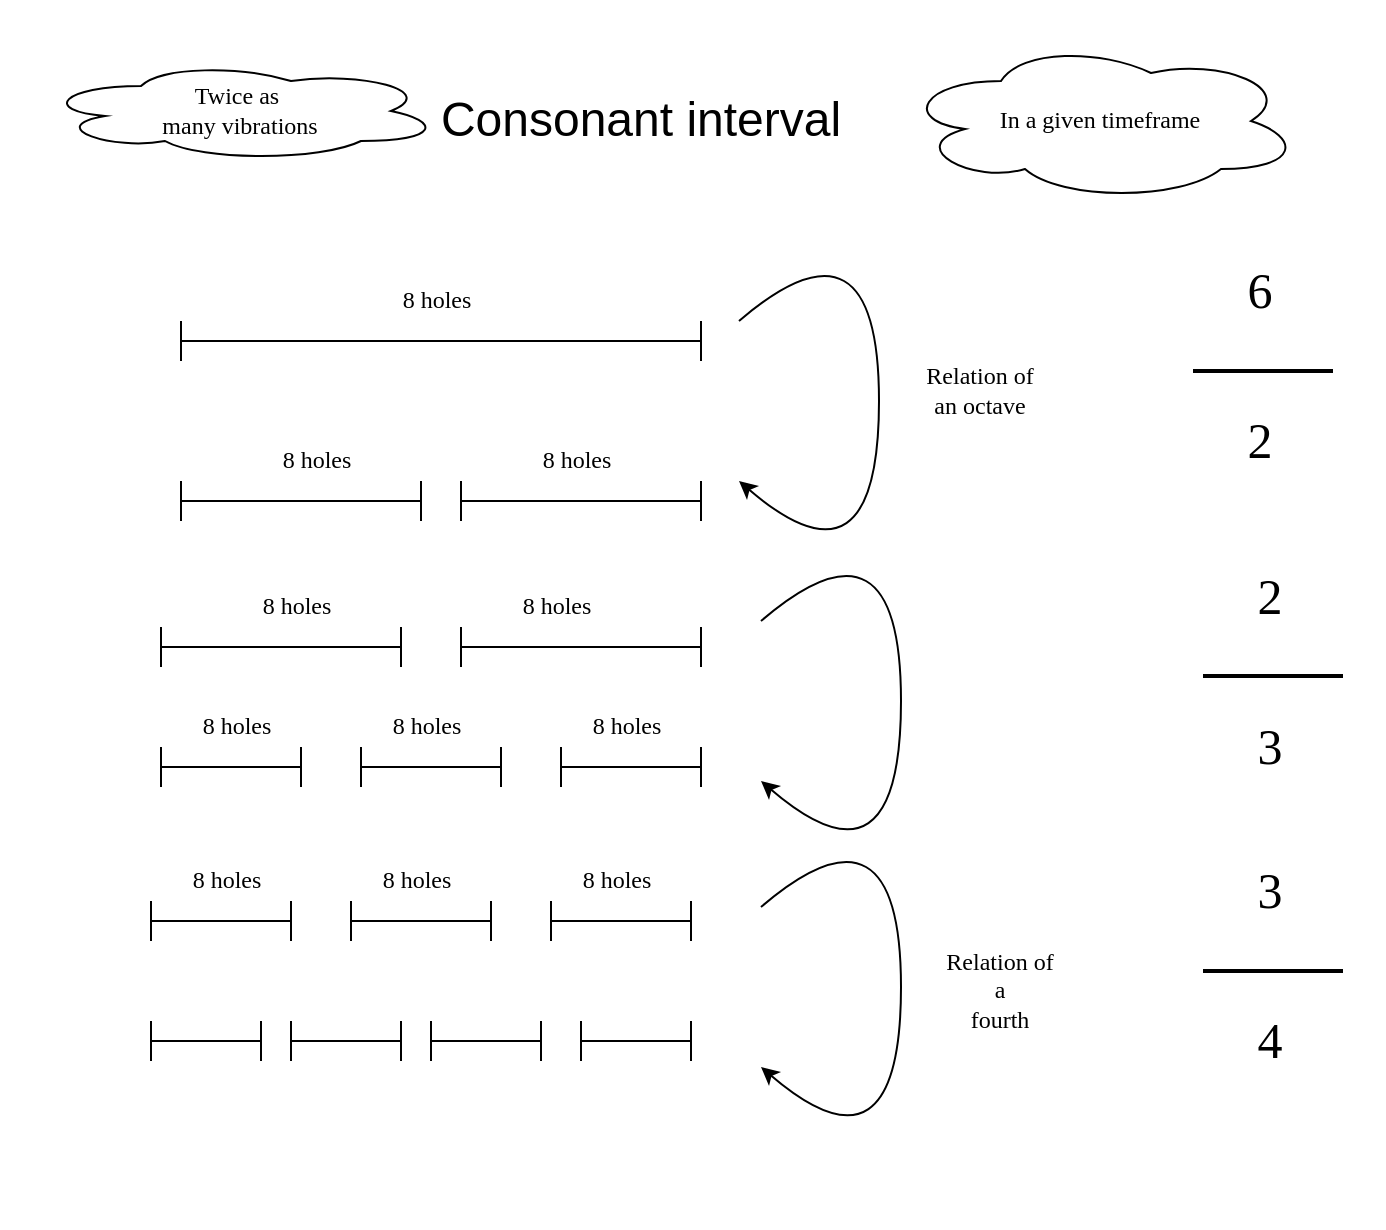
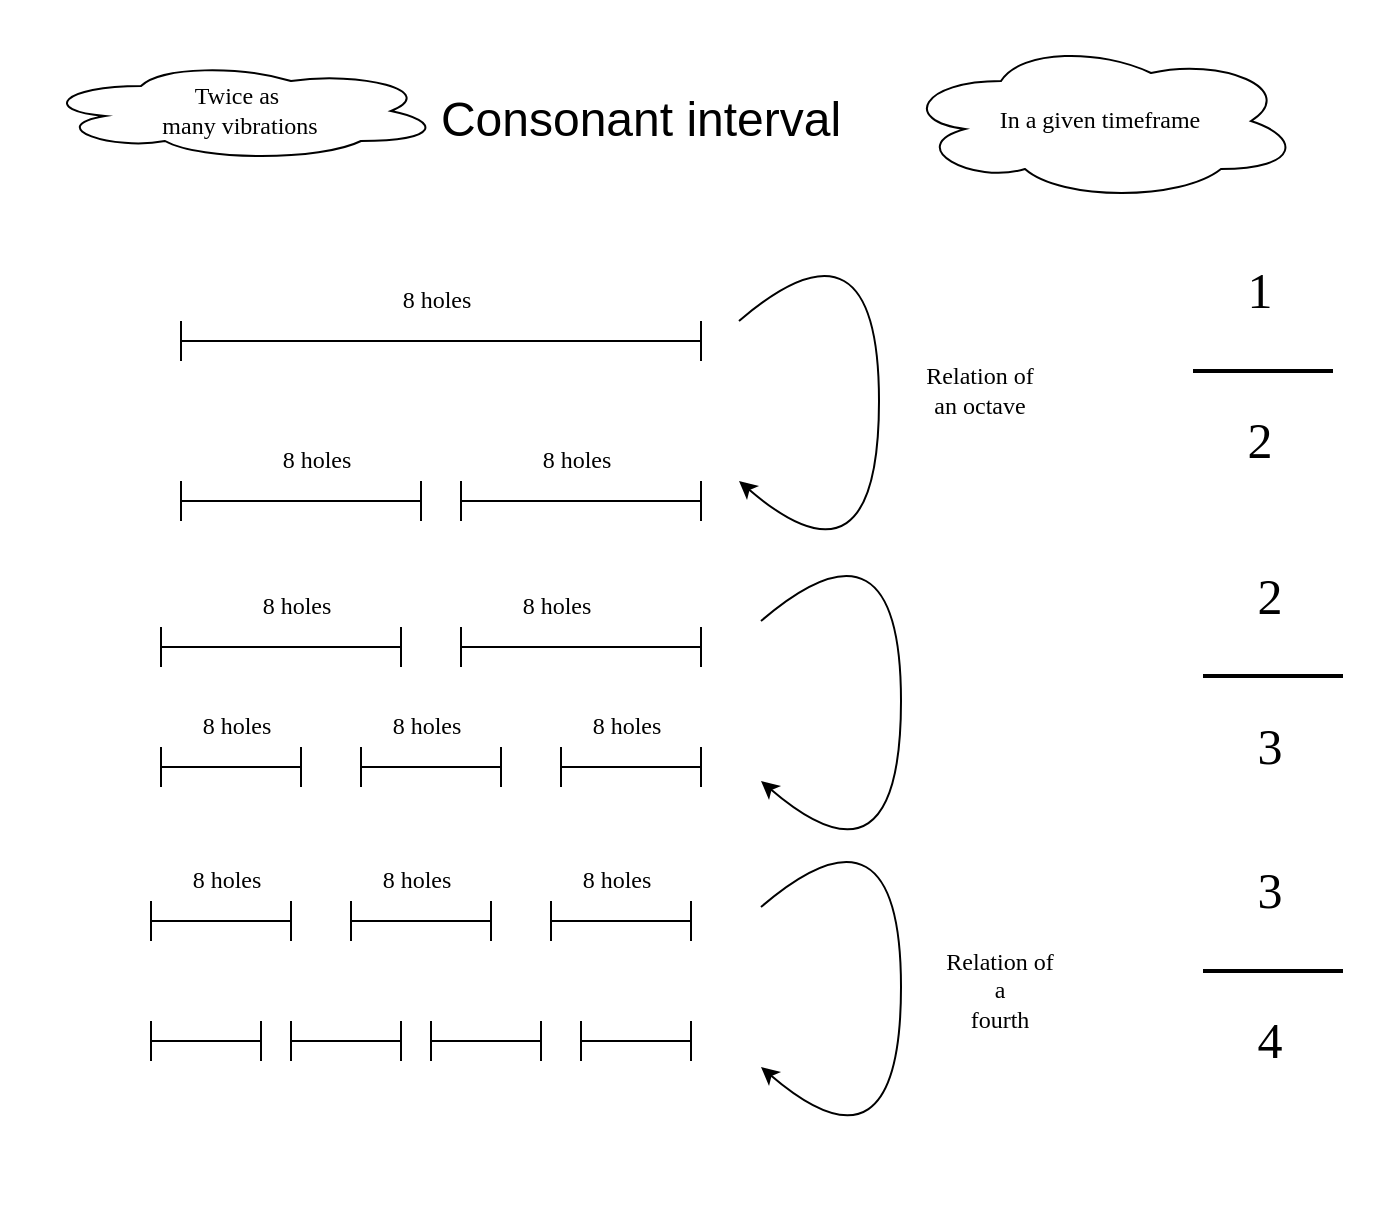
(1261, 291) -> (1261, 291)
